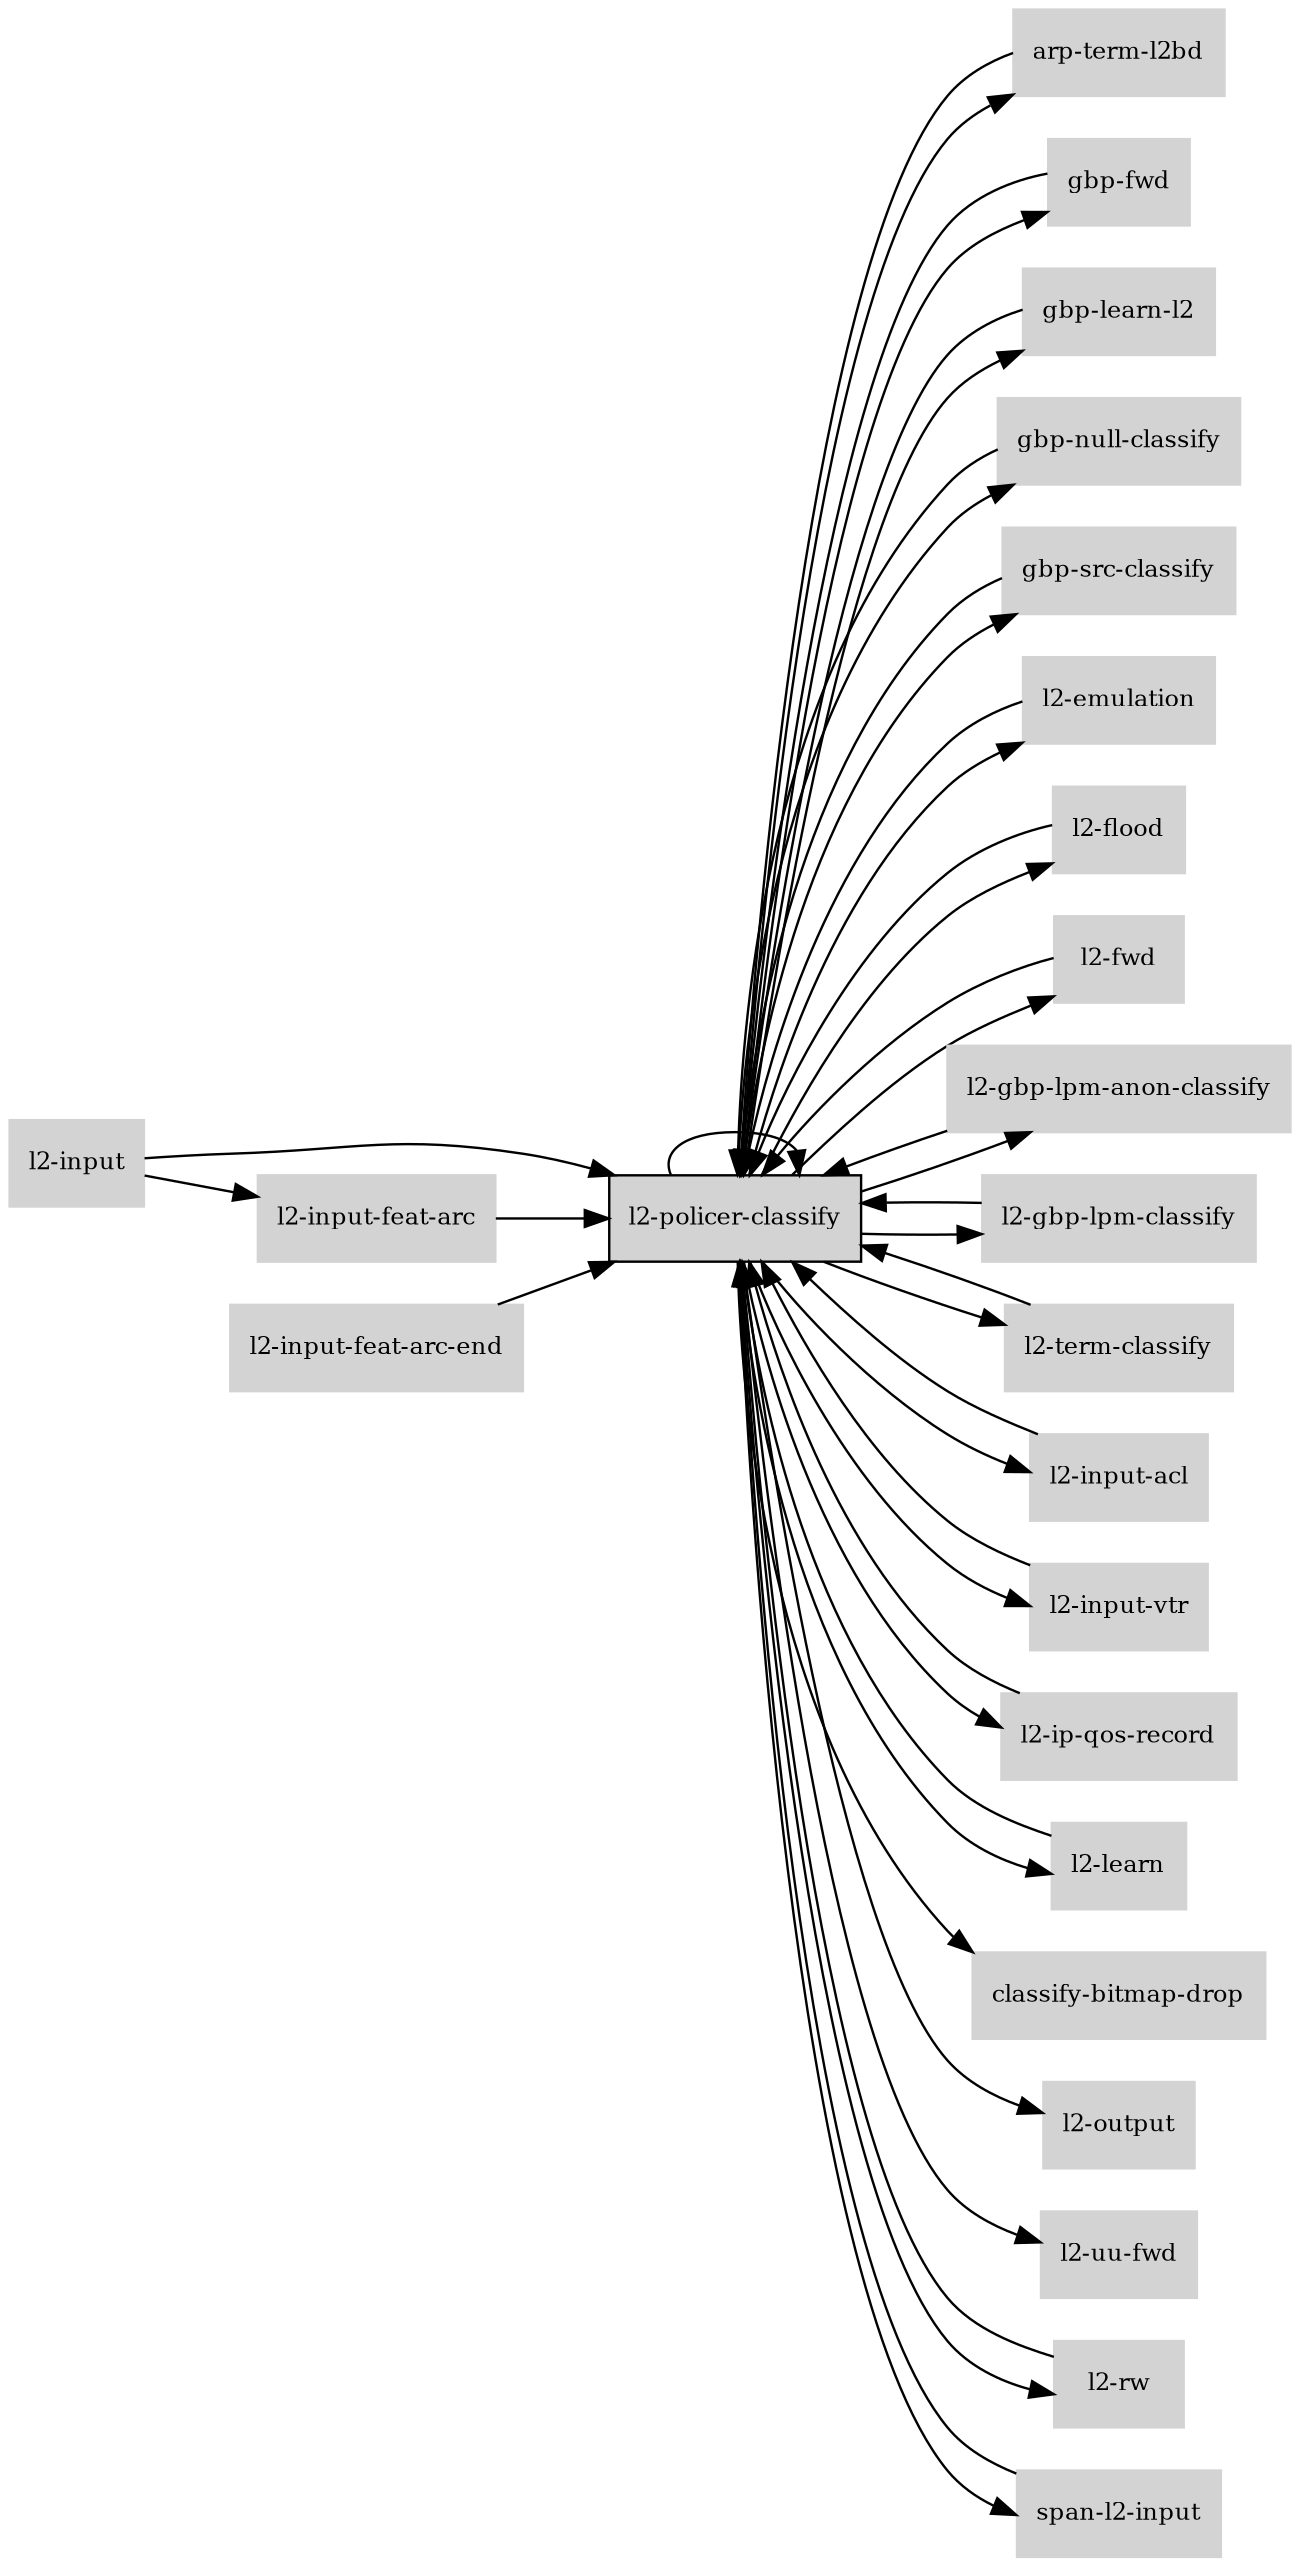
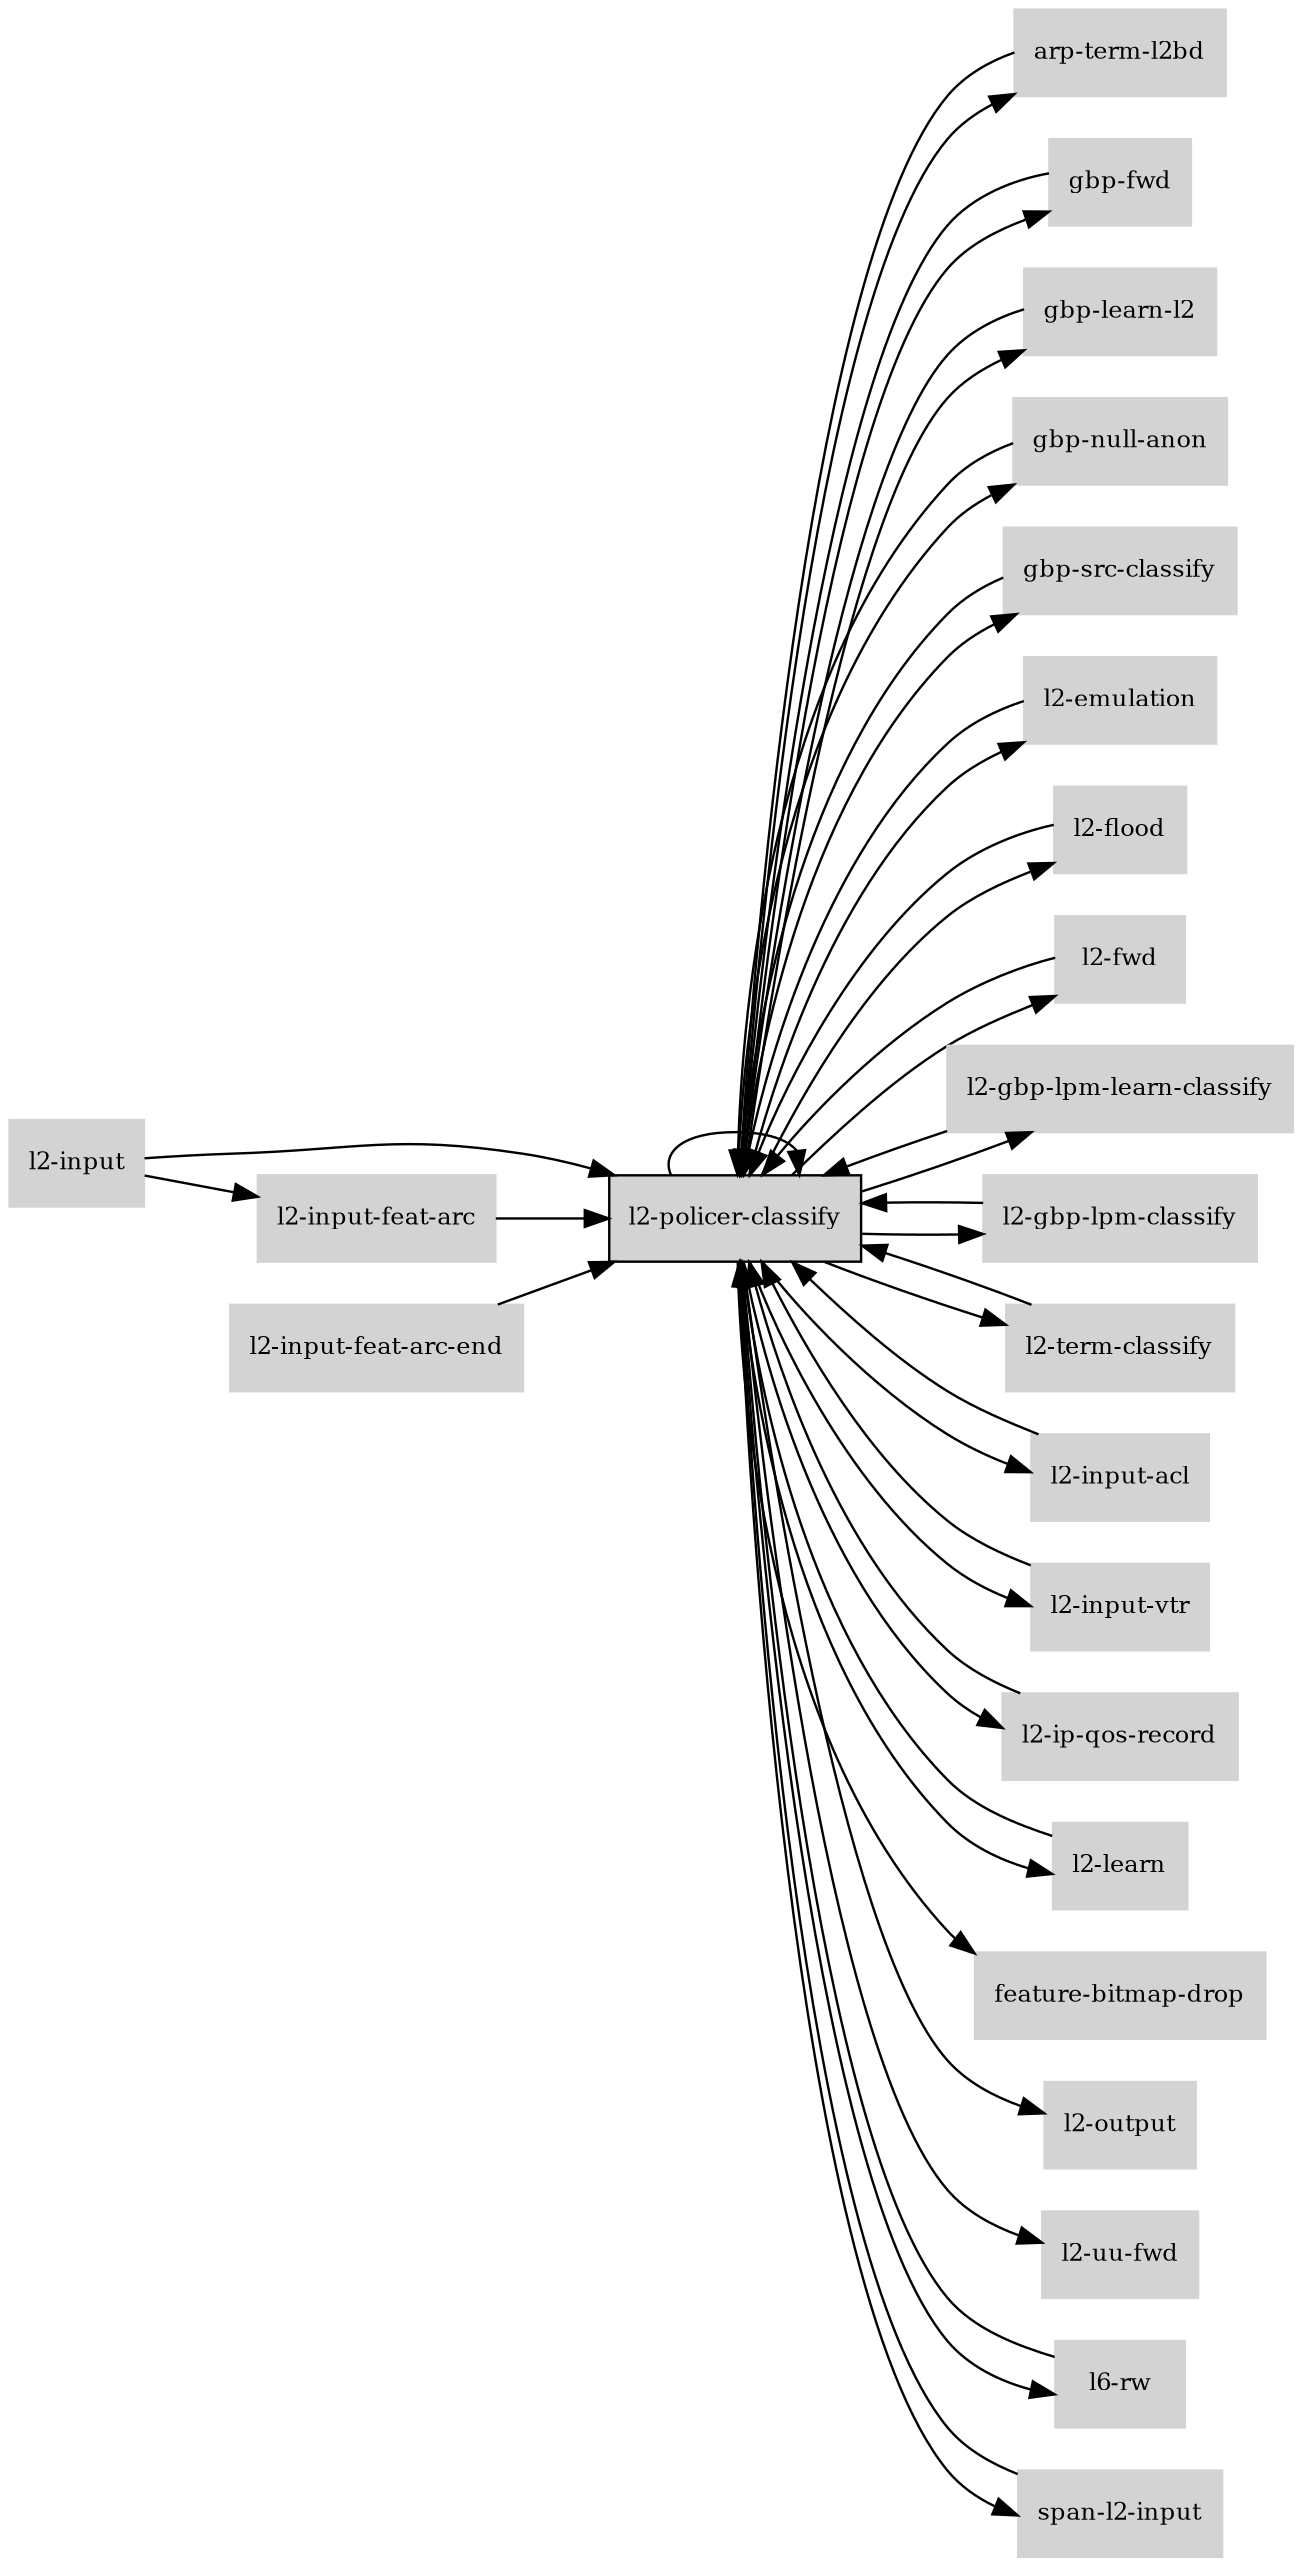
(1119, 441) -> (1120, 441)
(1119, 1089) -> (1120, 1089)
(1119, 1996) -> (1120, 1996)
(1119, 2384) -> (1120, 2384)
